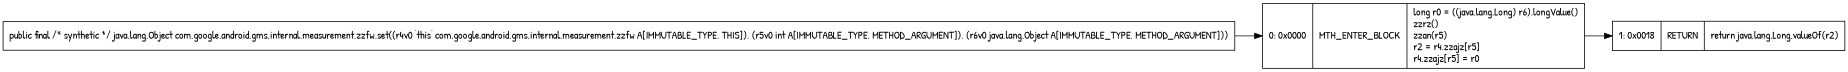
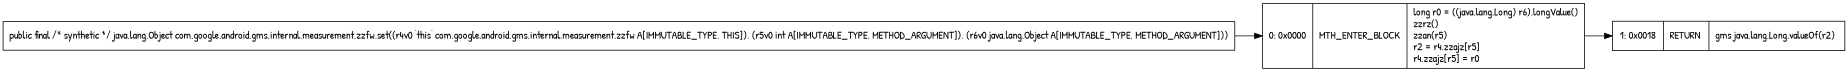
(1775, 36) -> (1775, 36)
